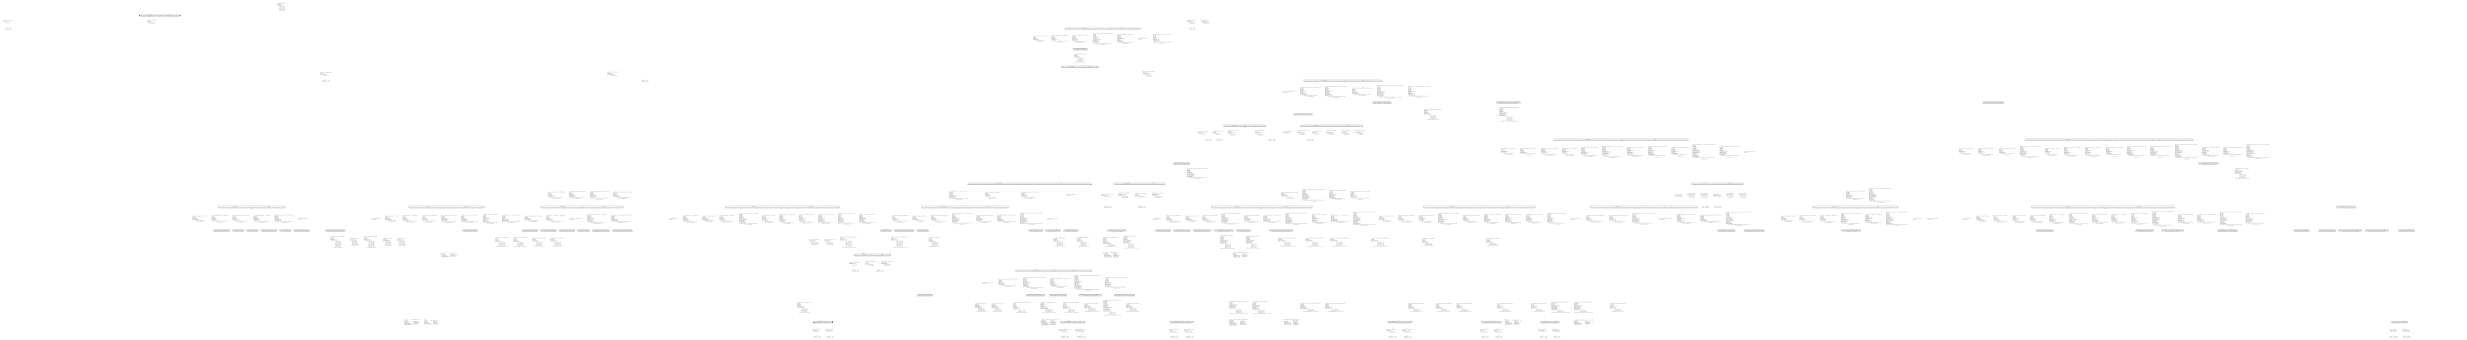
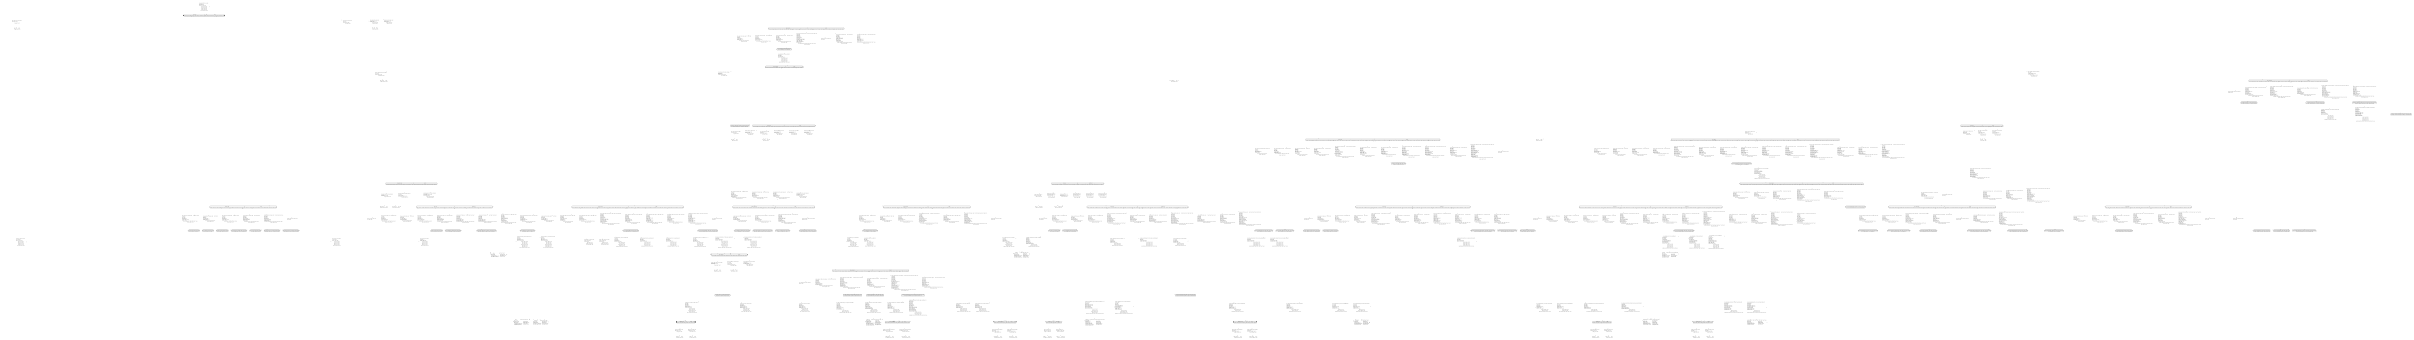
(599, 195) -> none
(622, 219) -> none
(1007, 219) -> none
(2057, 219) -> none
